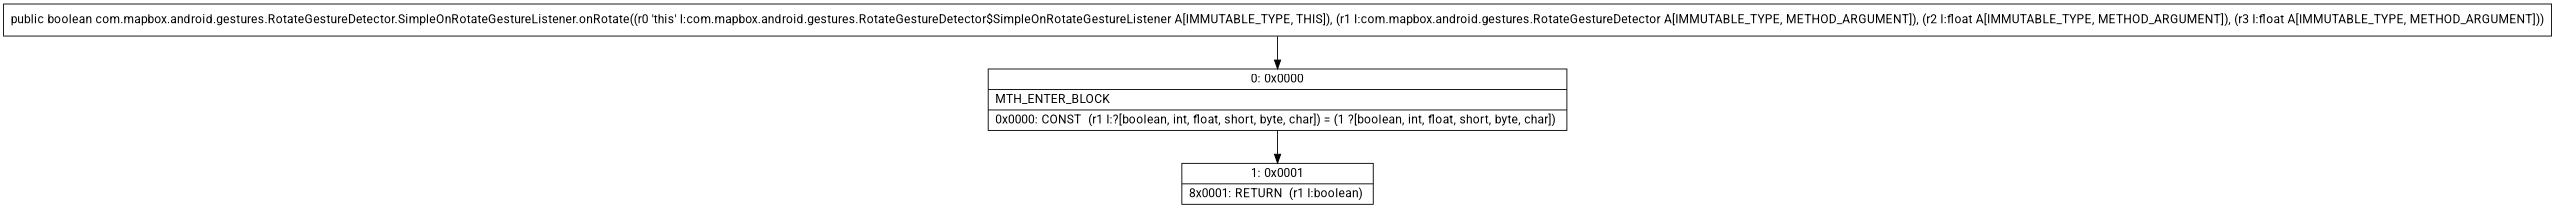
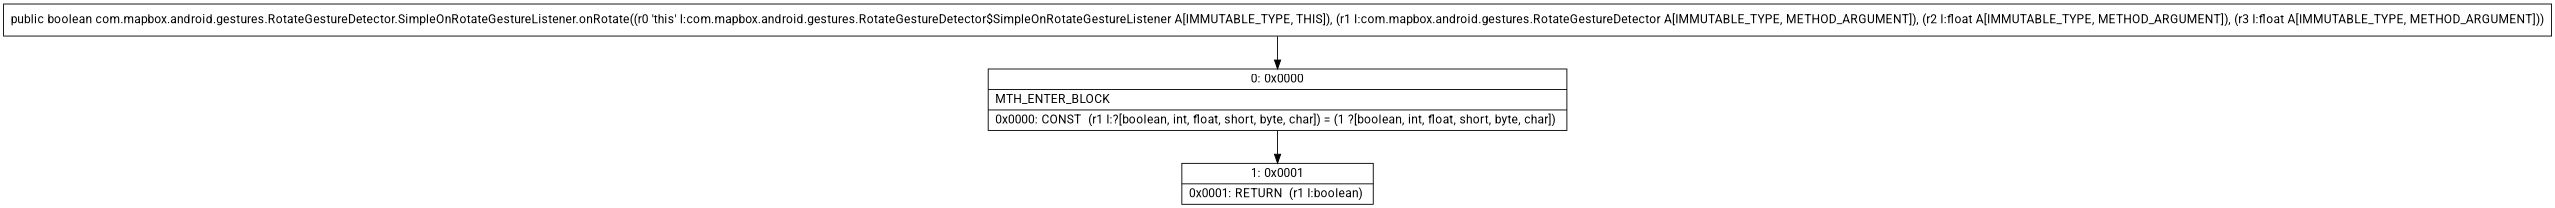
(1278, 194) -> (1278, 194)
